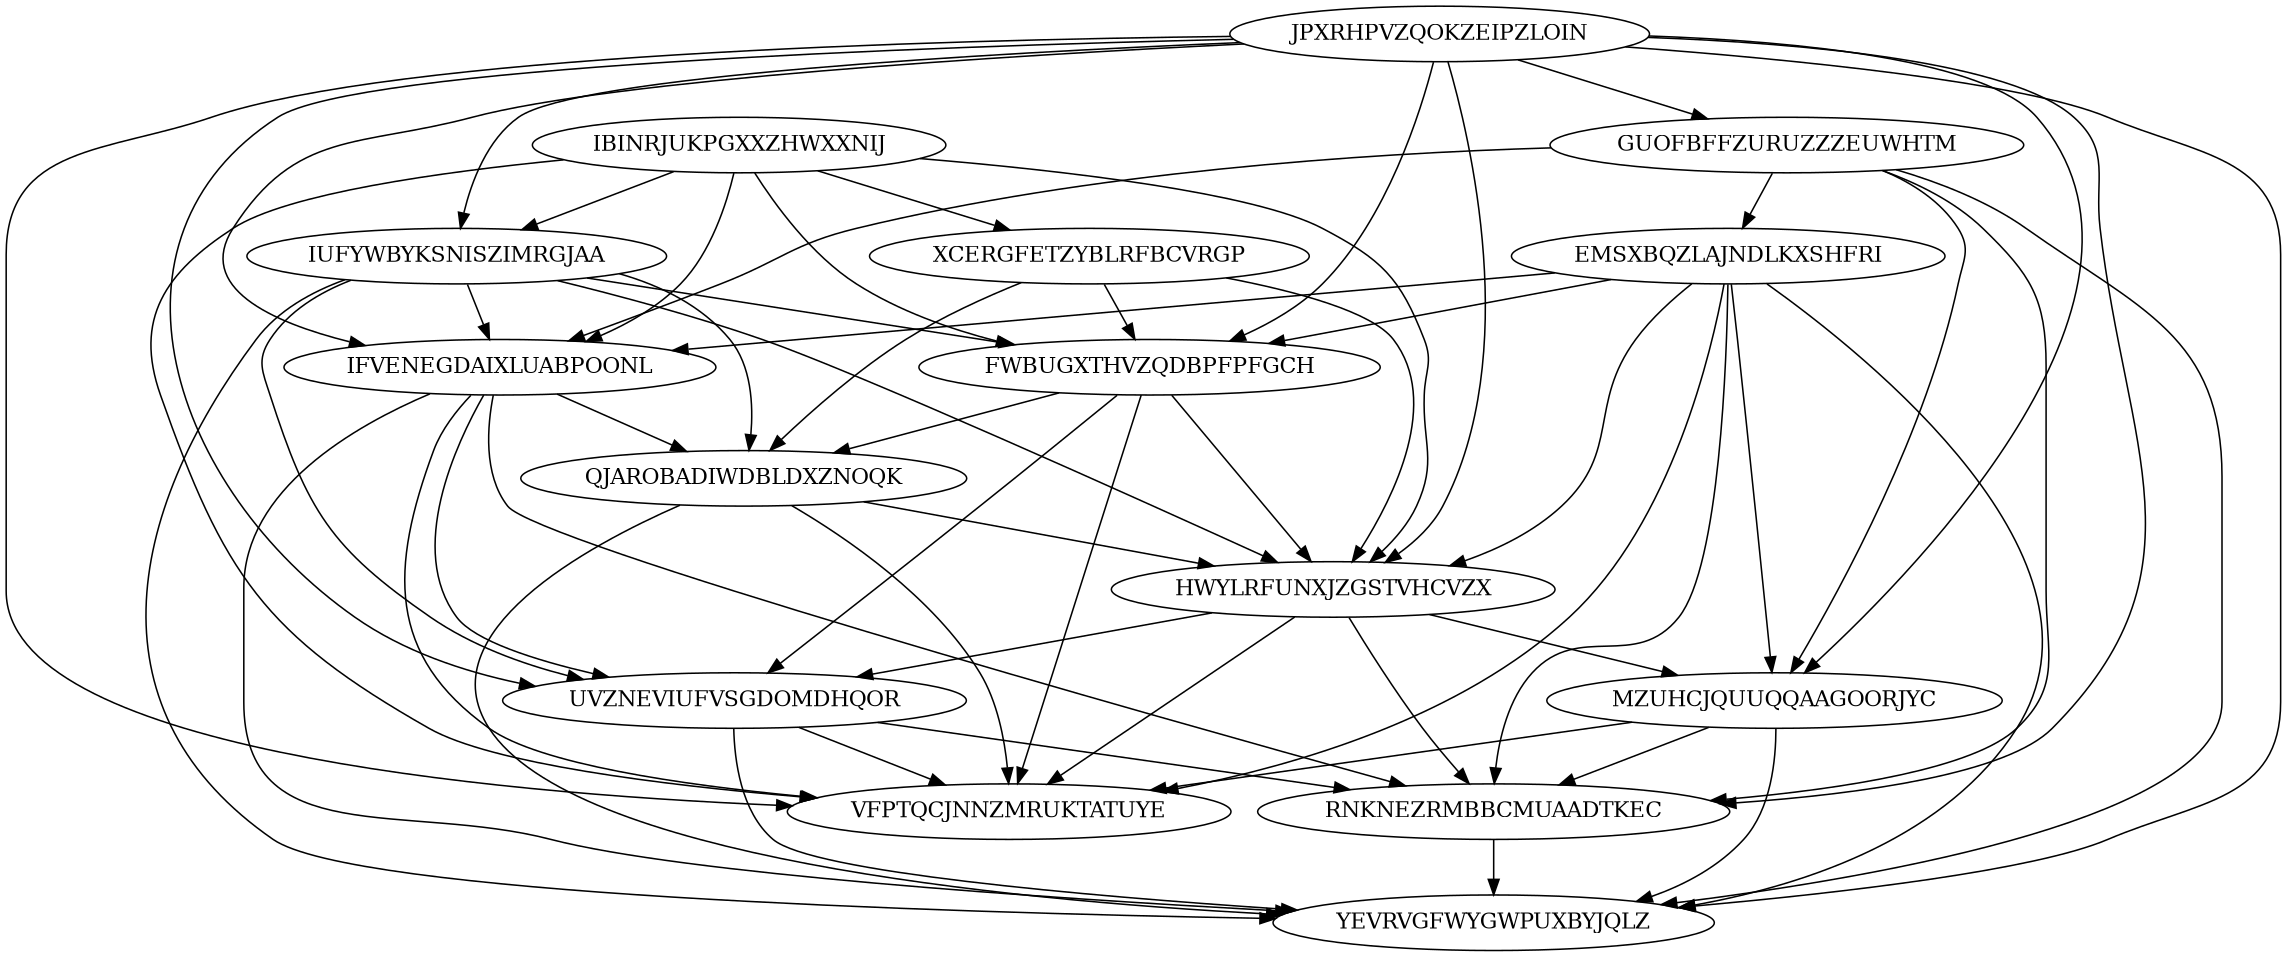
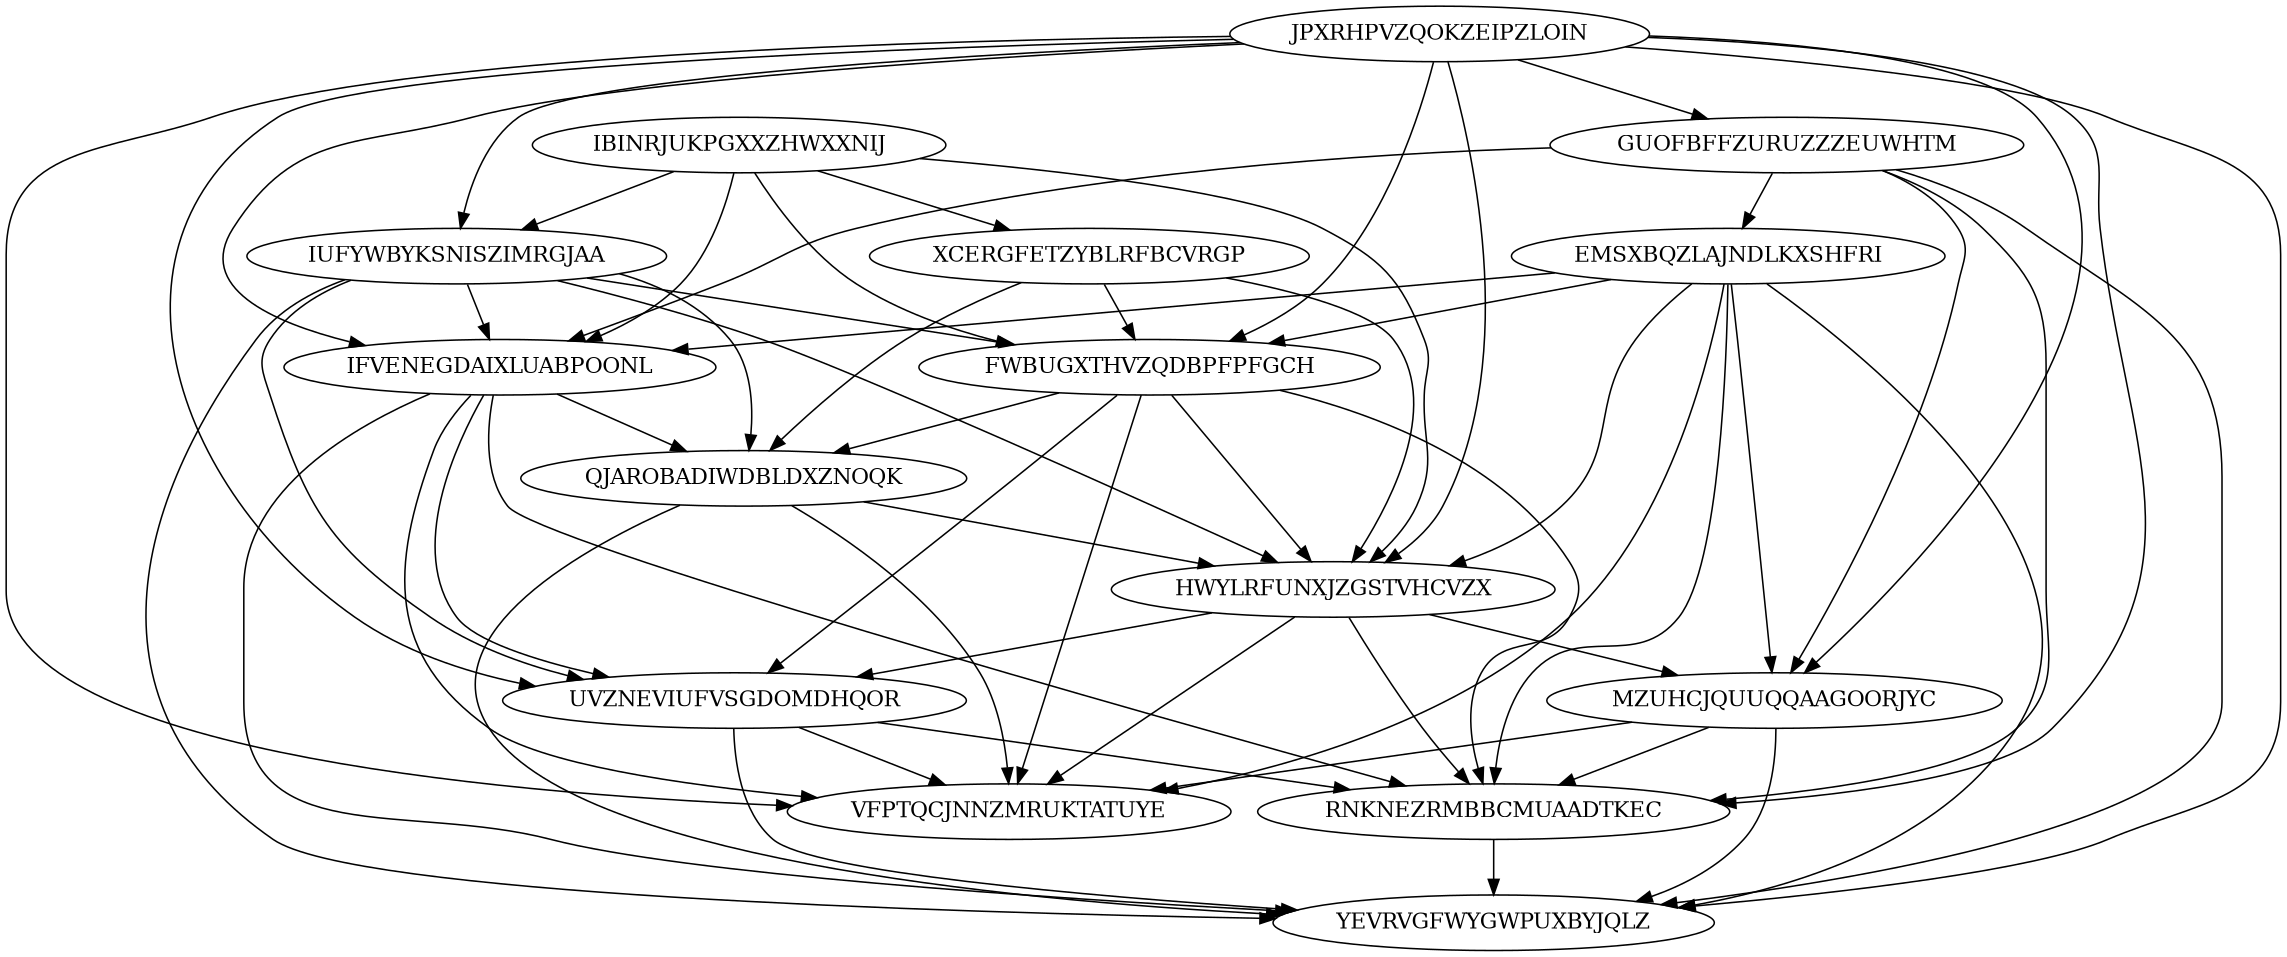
(214, 525) -> none
none -> (1555, 543)
